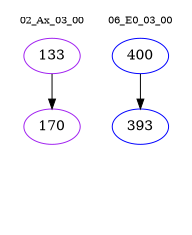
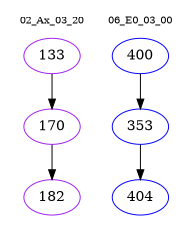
(52, 21) -> (52, 21)
(140, 127) -> (140, 127)
none -> (52, 197)
none -> (140, 197)
